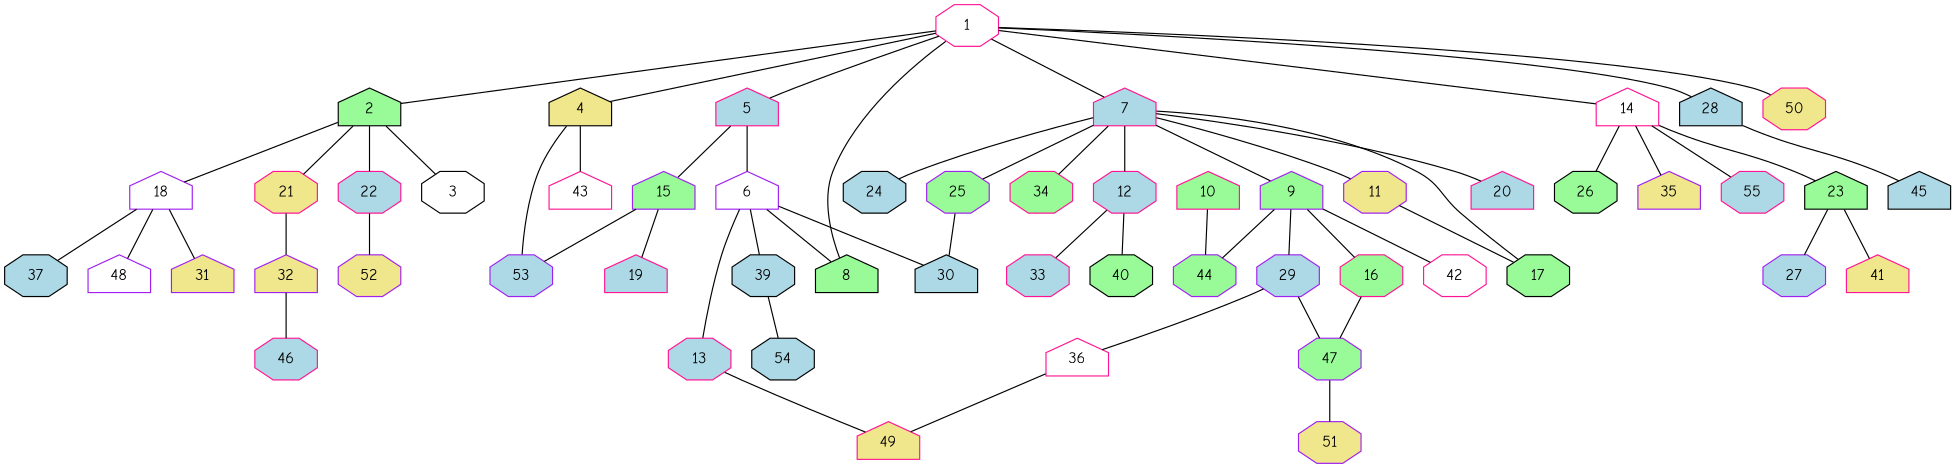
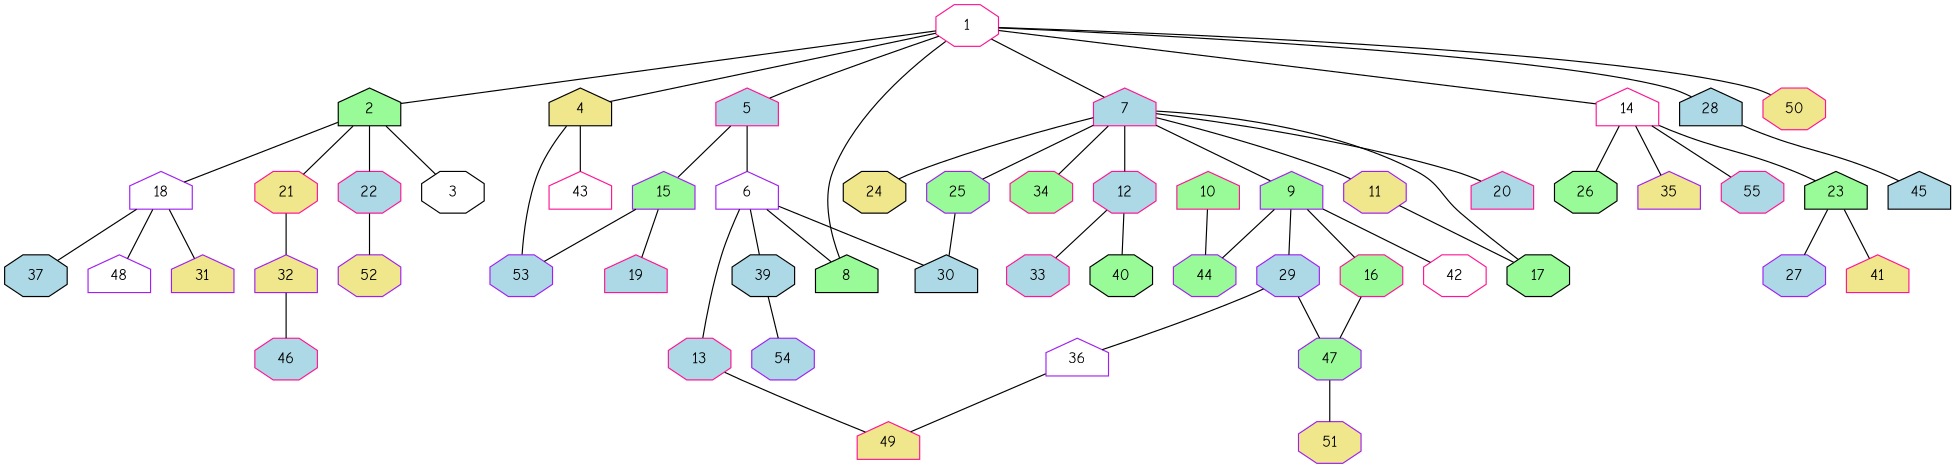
(875, 192) -> (875, 192)
(783, 359) -> (783, 359)
(1077, 359) -> (1077, 359)
